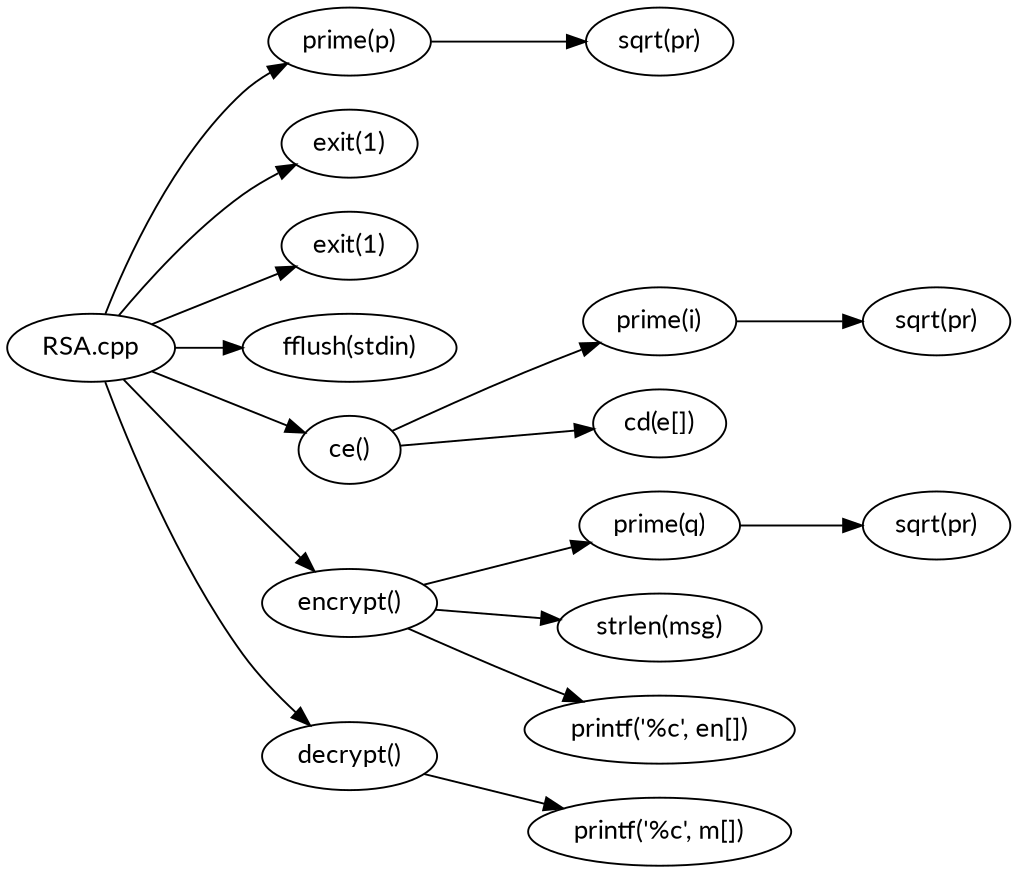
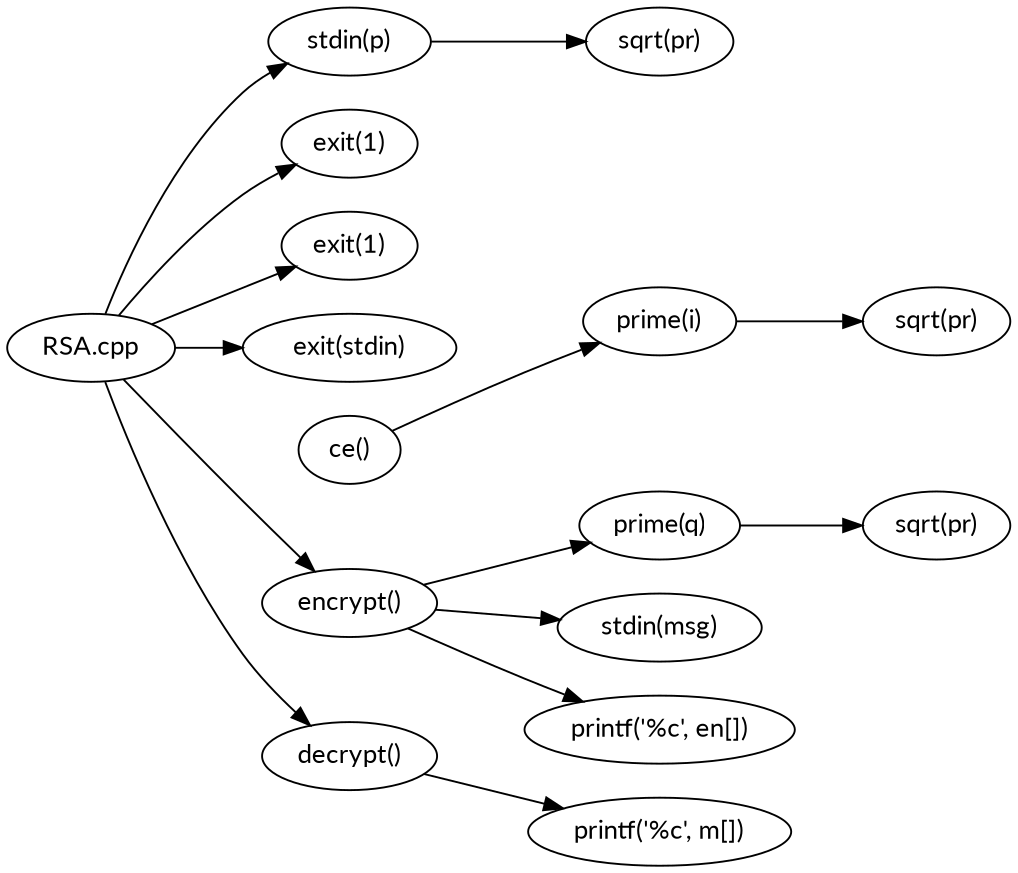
(350, 42) -> (350, 42)
(350, 348) -> (350, 348)
(220, 399) -> none
(660, 423) -> none
(660, 628) -> (660, 628)
